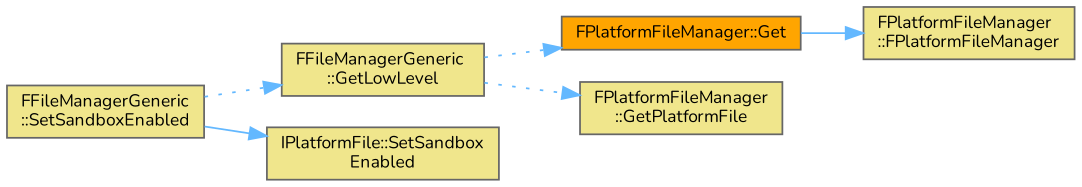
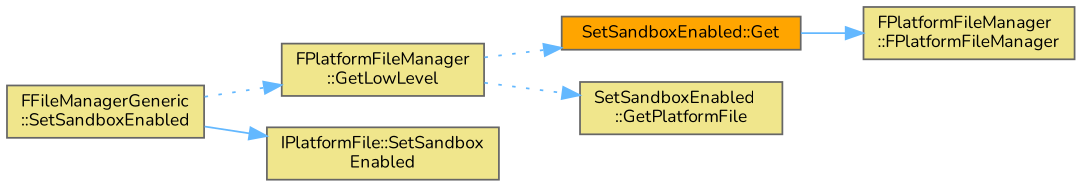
(681, 33) -> (681, 33)
(383, 70) -> (383, 70)
(681, 108) -> (681, 108)
